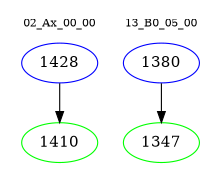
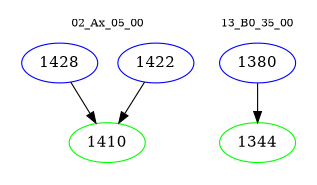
(60, 24) -> (108, 24)
(161, 24) -> (258, 24)
none -> (156, 63)
(161, 143) -> (258, 143)
